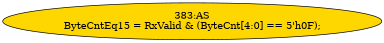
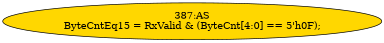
(192, 21) -> (192, 21)
